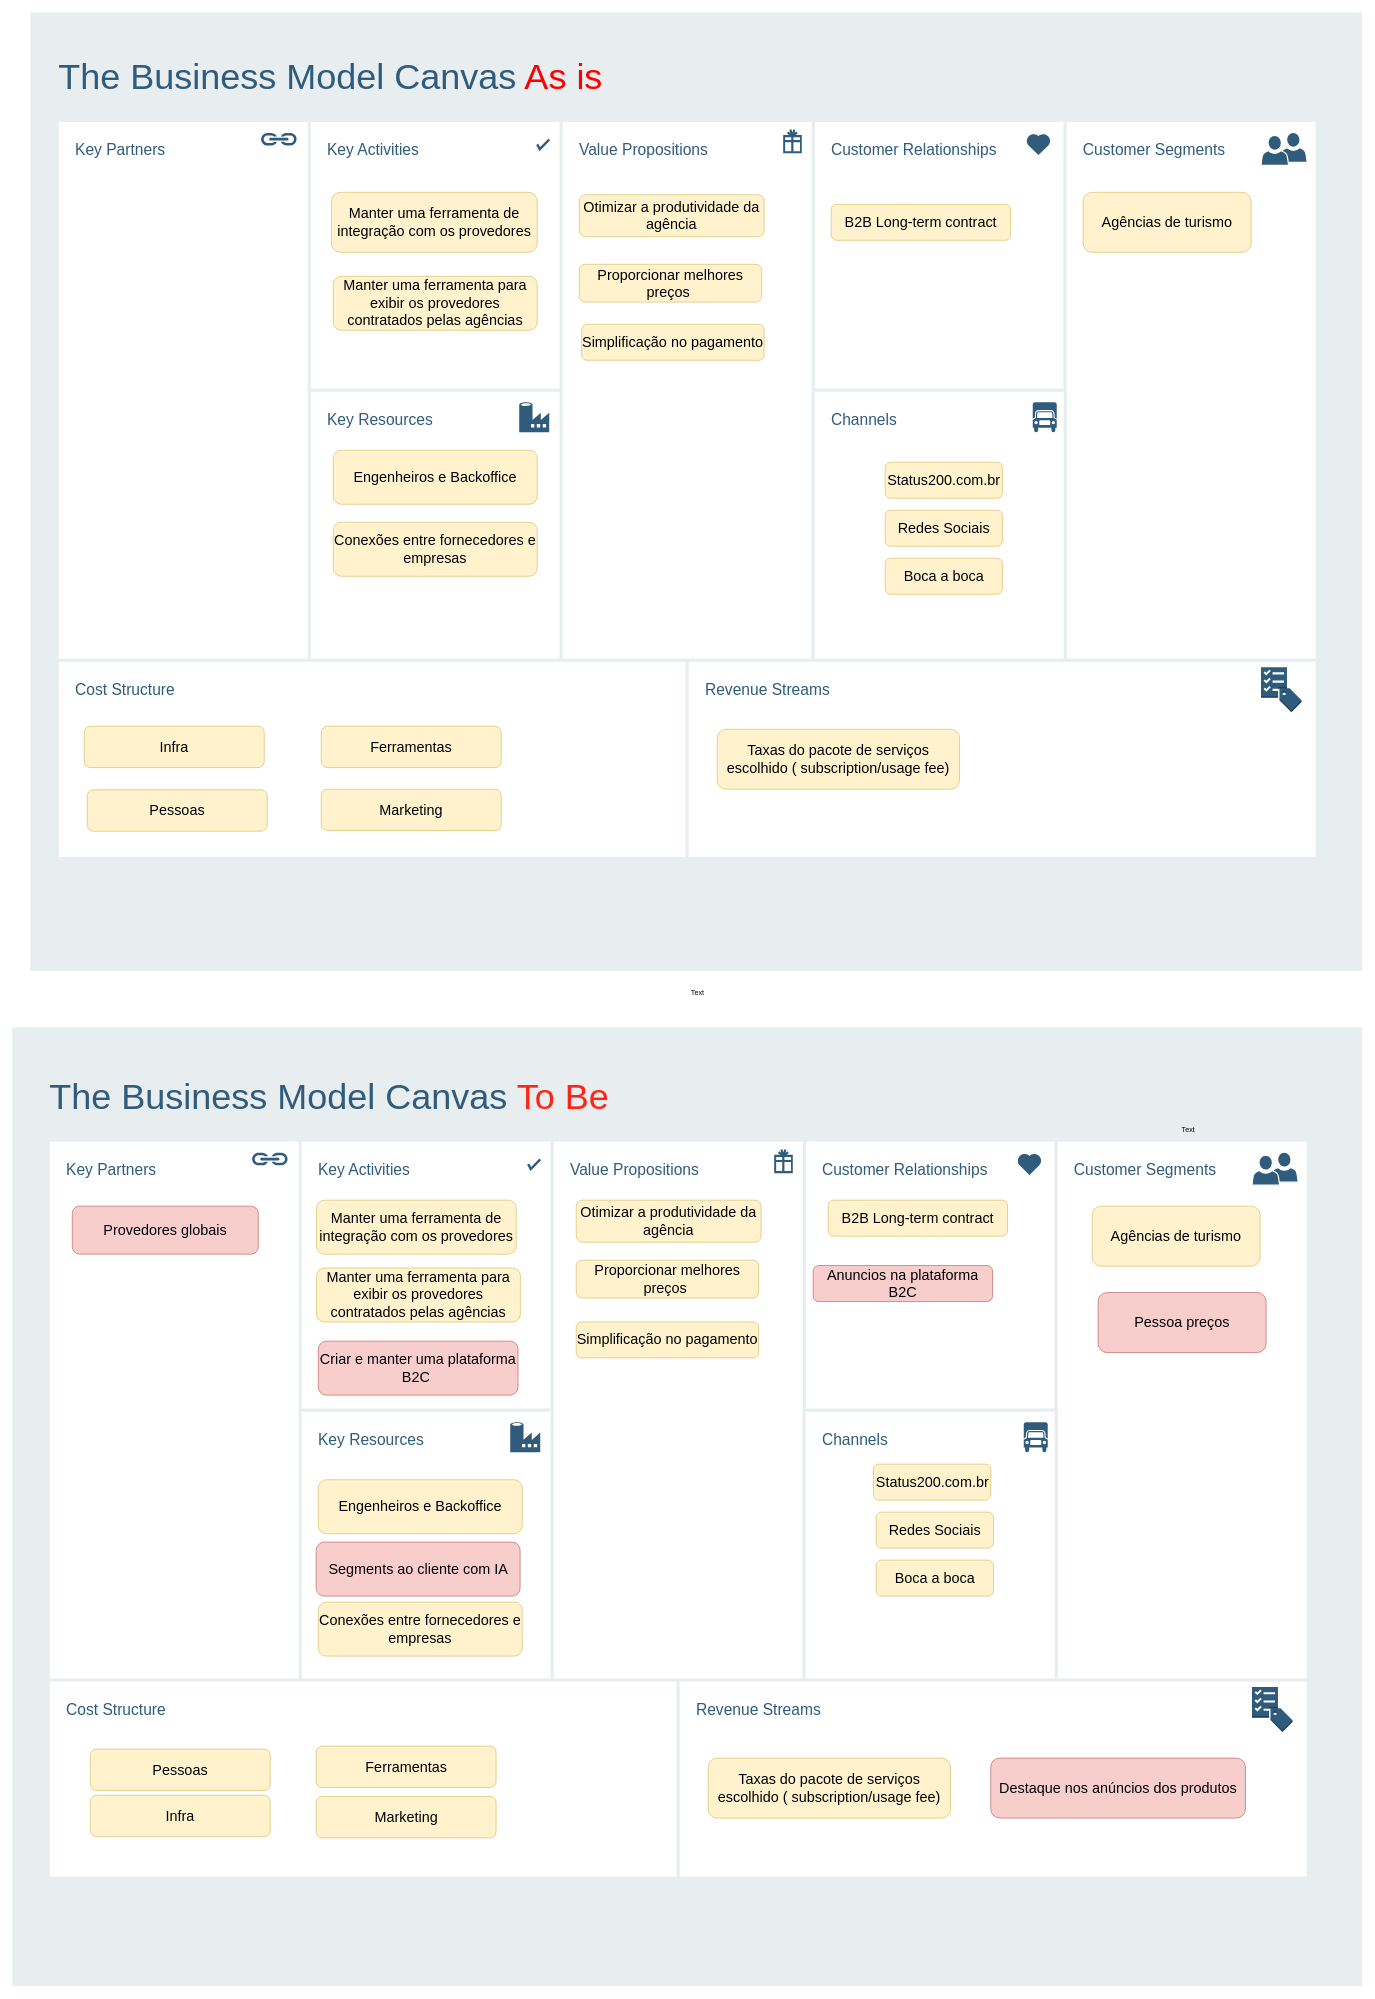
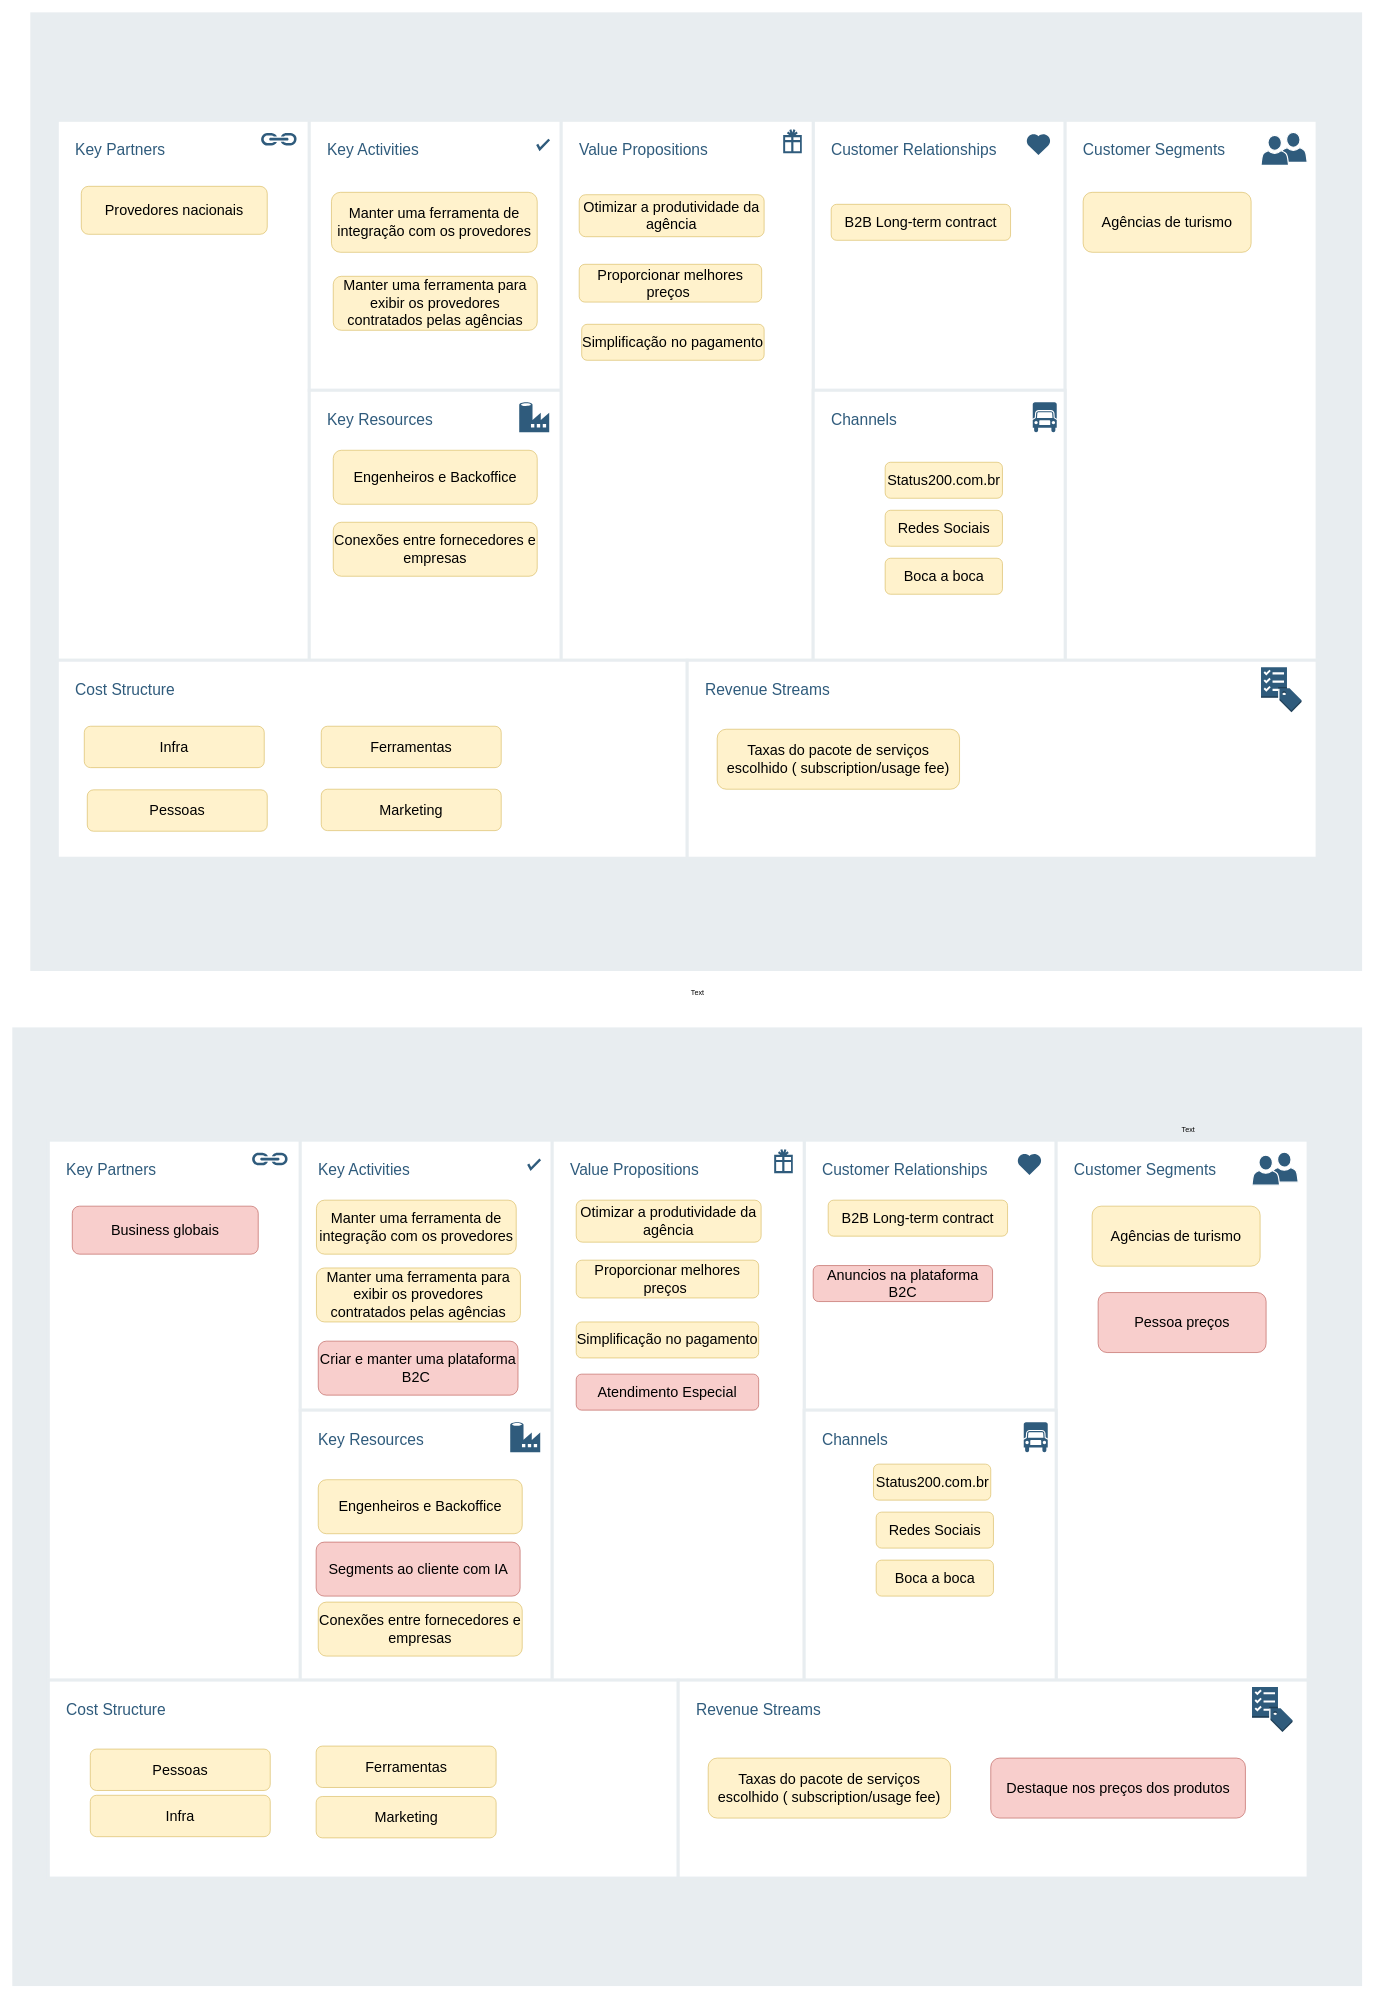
(333, 75) -> none
none -> (174, 210)
(333, 1095) -> none
(165, 1230) -> (165, 1230)
none -> (668, 1392)
(1118, 1788) -> (1118, 1788)
